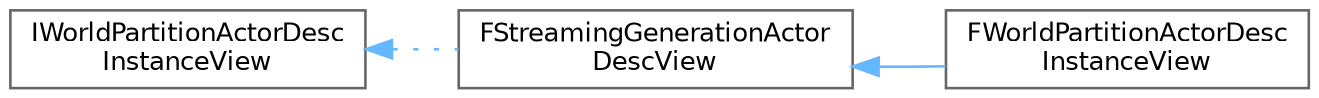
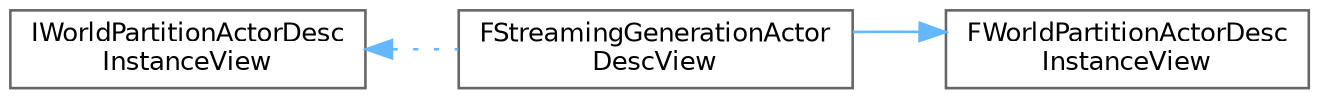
(912, 67) -> (886, 32)
